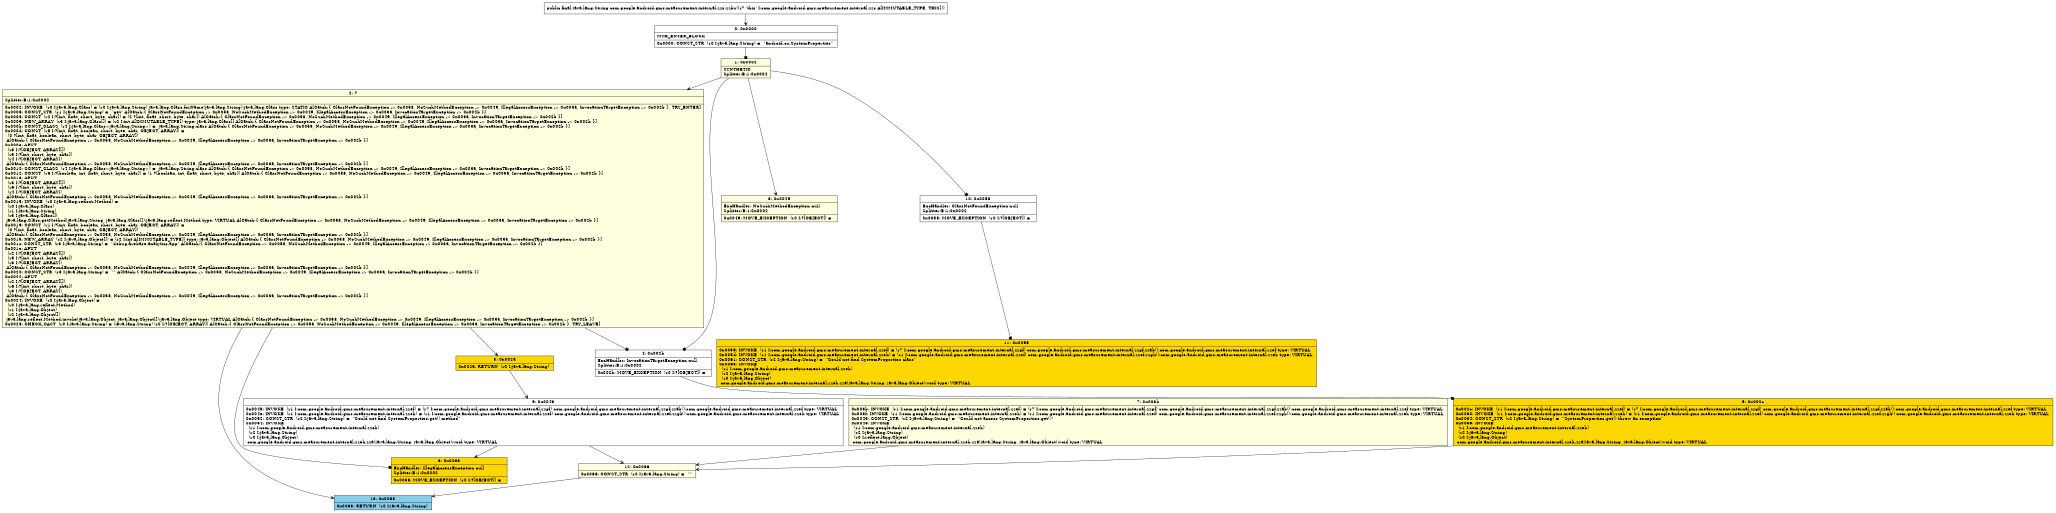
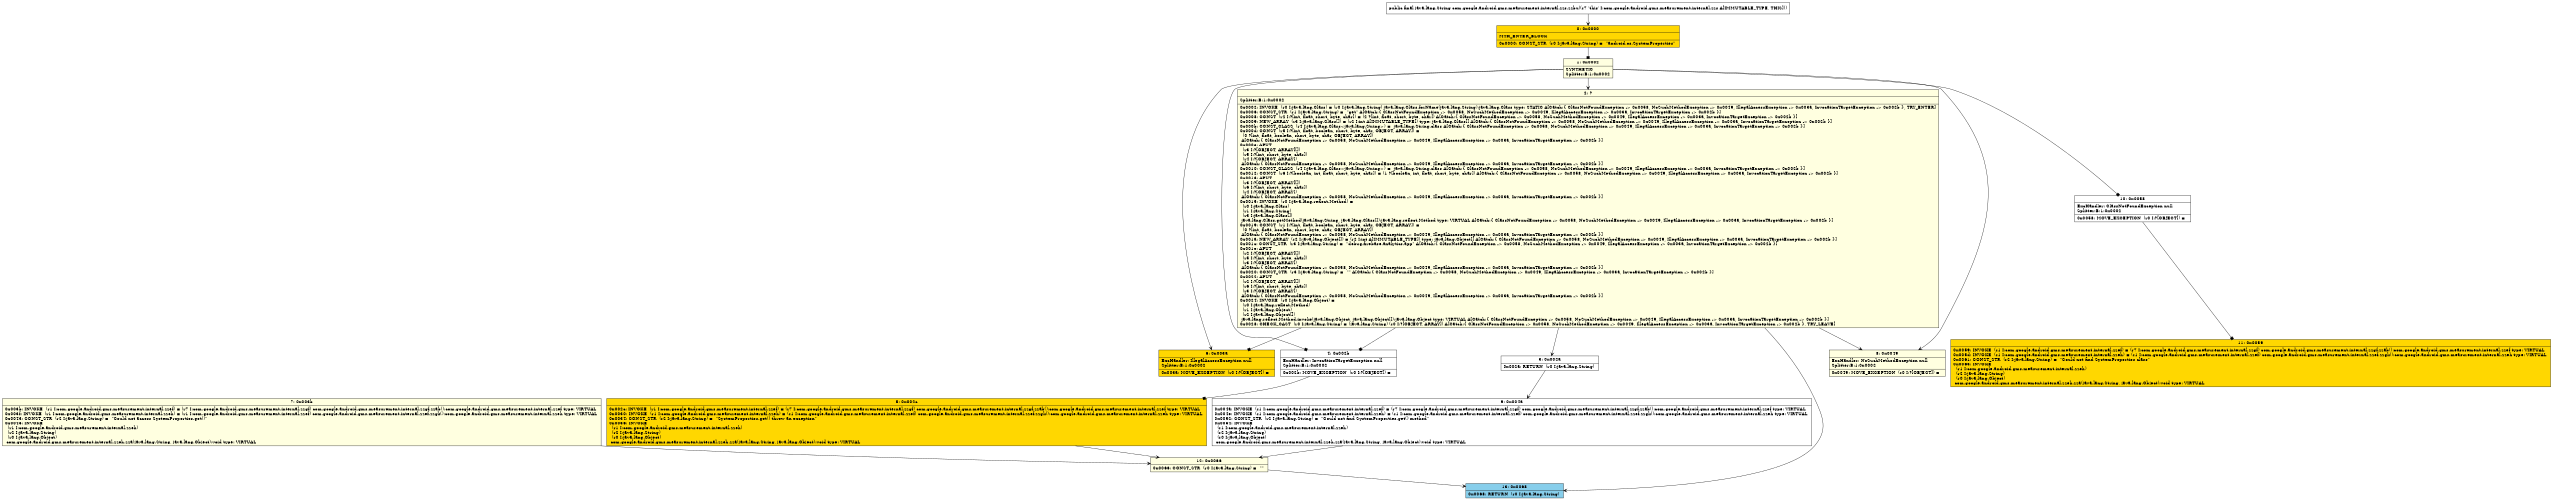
(746, 36) -> (1588, 36)
none -> (1839, 338)
(505, 363) -> (1550, 363)
(880, 437) -> (31, 437)
(487, 451) -> (1242, 84)
